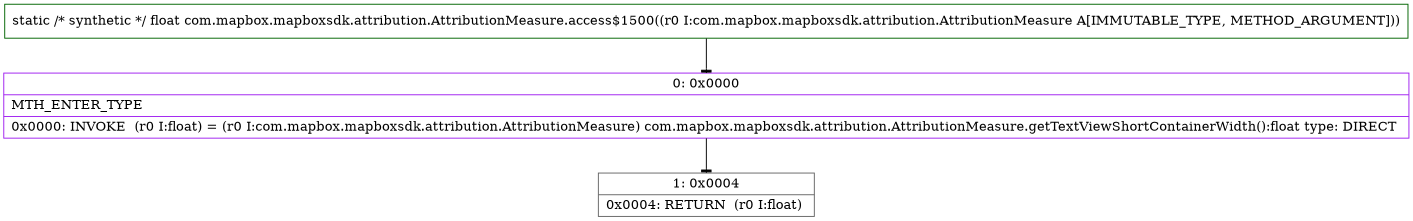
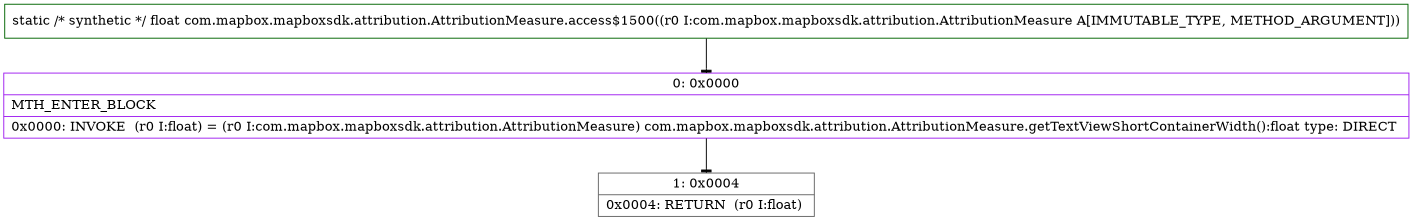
(77, 105) -> (84, 105)
